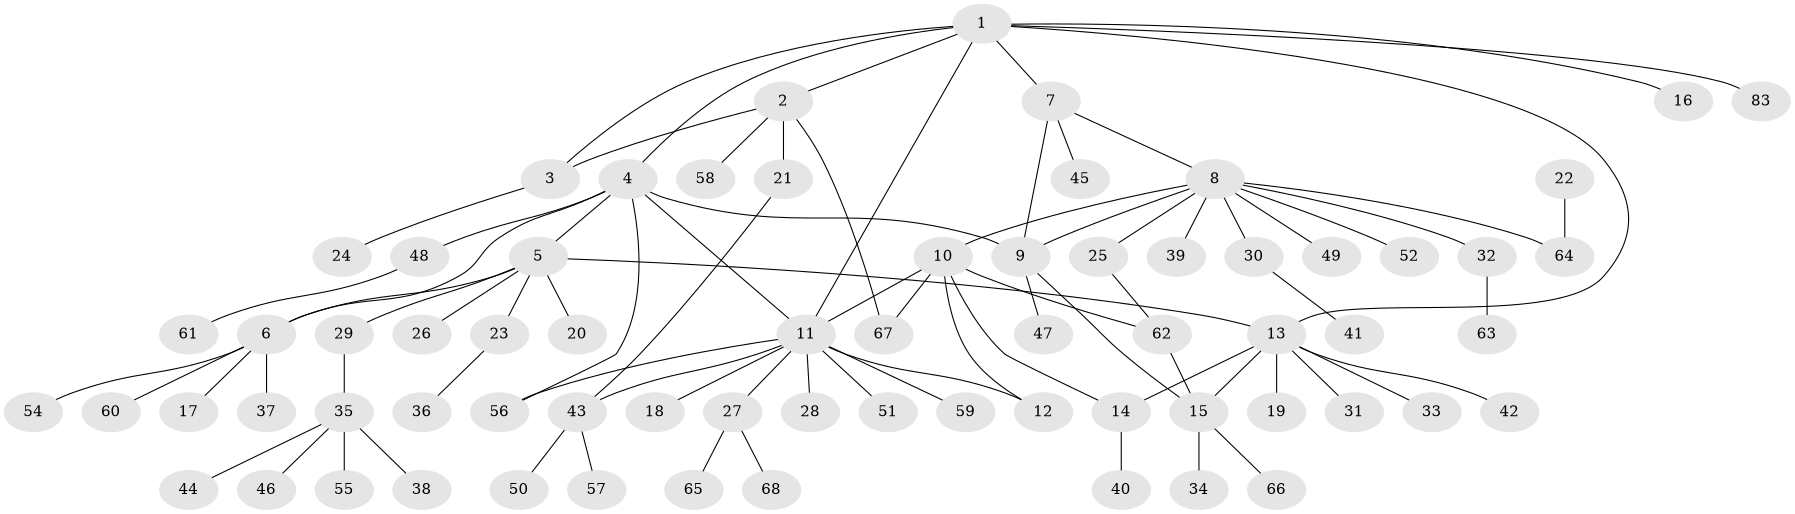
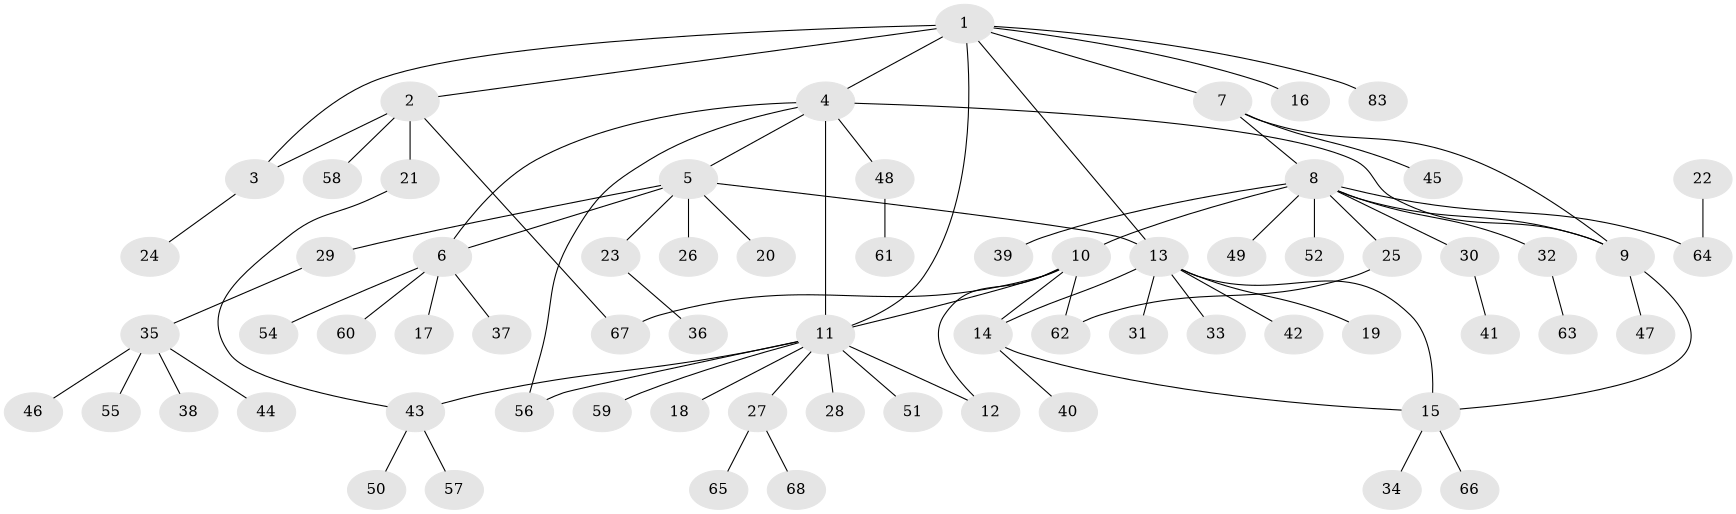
(1181, 373) -> (1201, 391)
